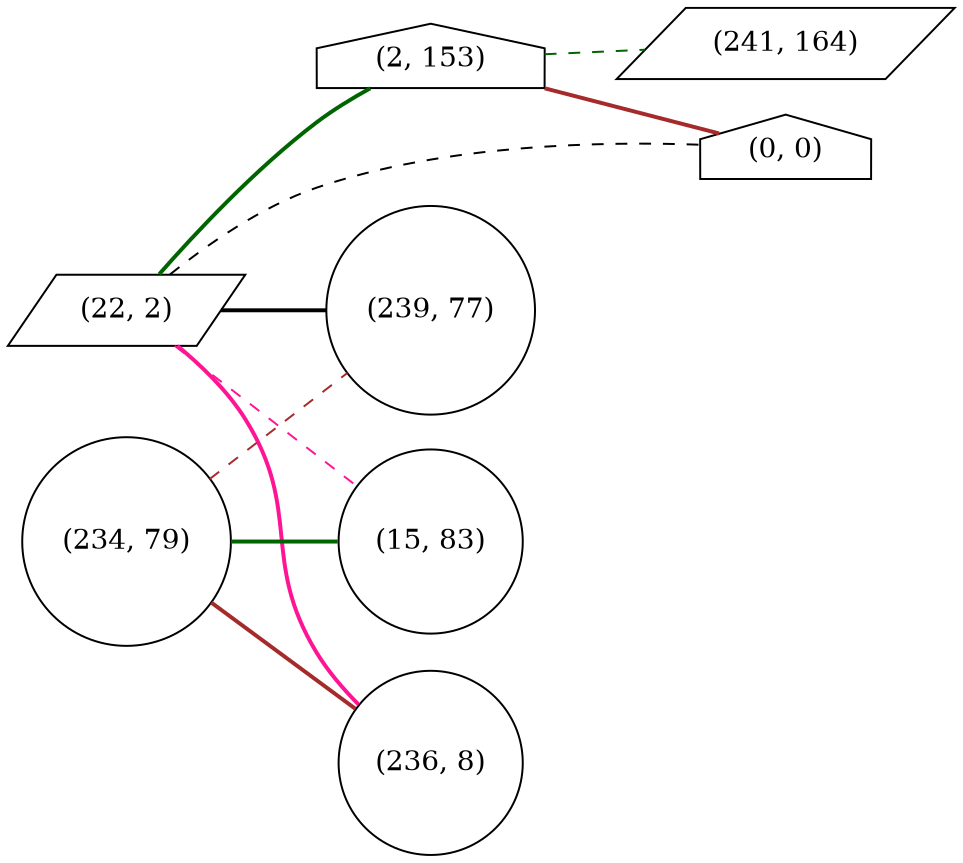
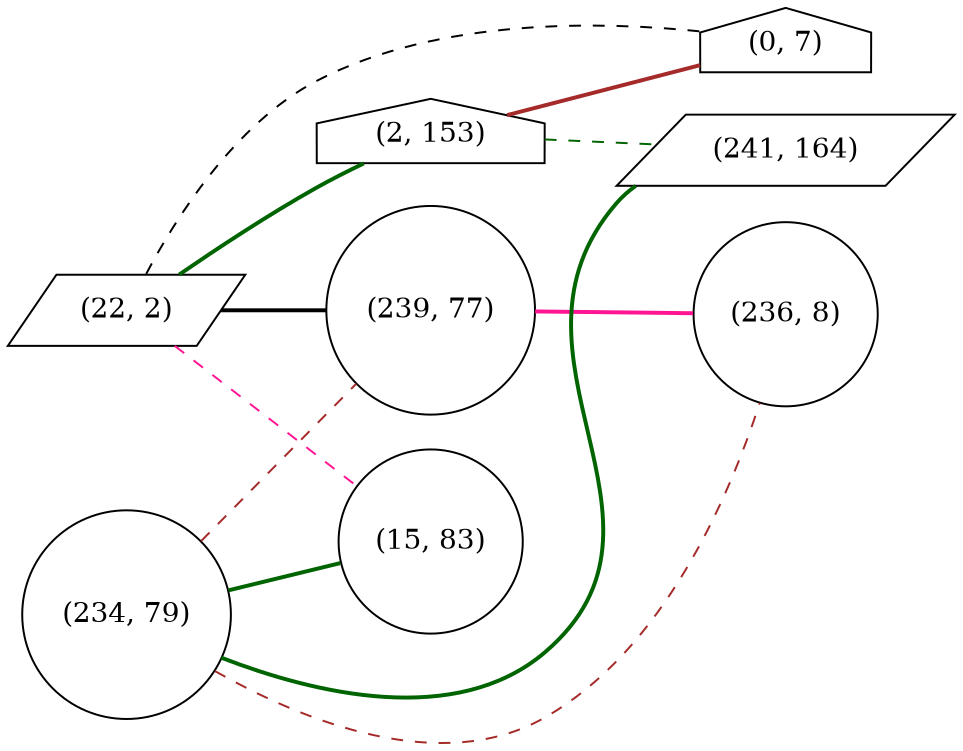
(786, 150) -> (786, 43)
(279, 519) -> (614, 312)
none -> (592, 585)
(283, 656) -> (562, 706)
